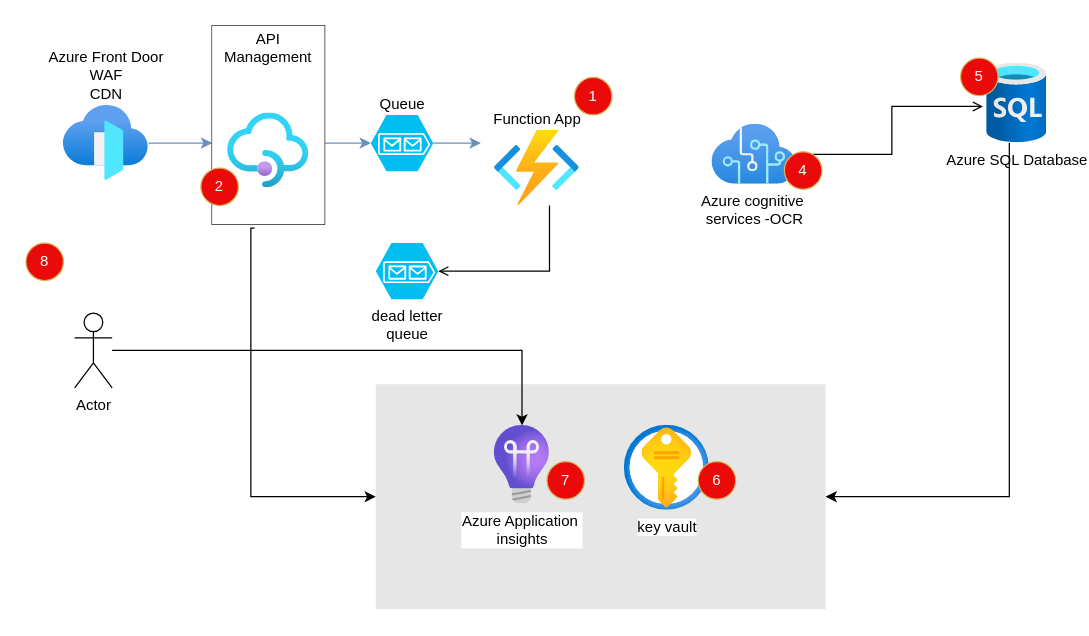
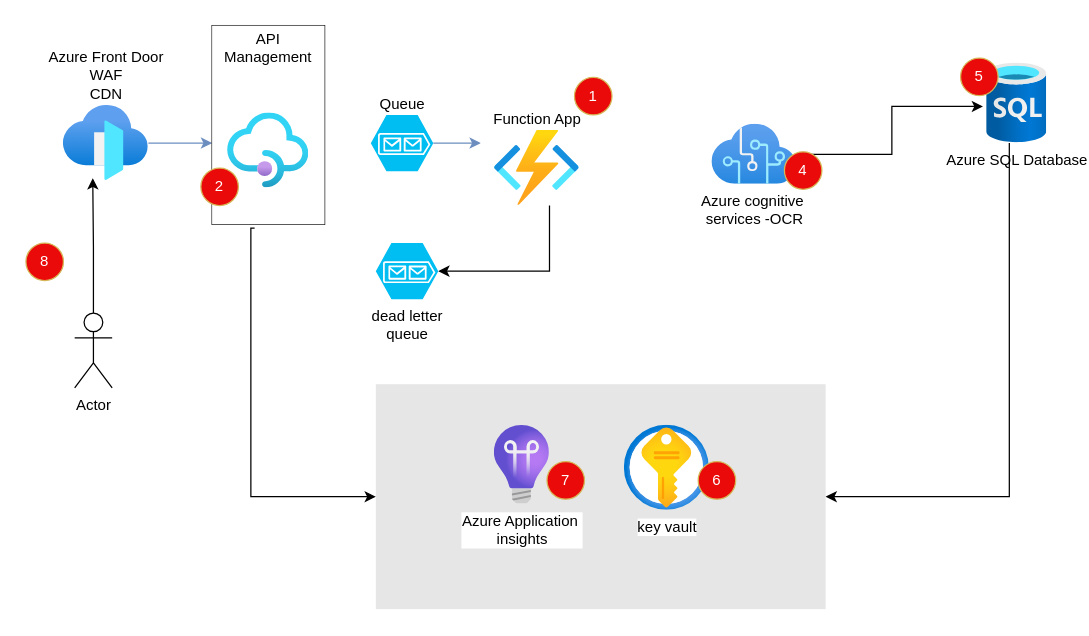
(975, 106) -> (973, 106)
(343, 143) -> none
(446, 271) -> (448, 271)
(350, 351) -> (93, 250)
